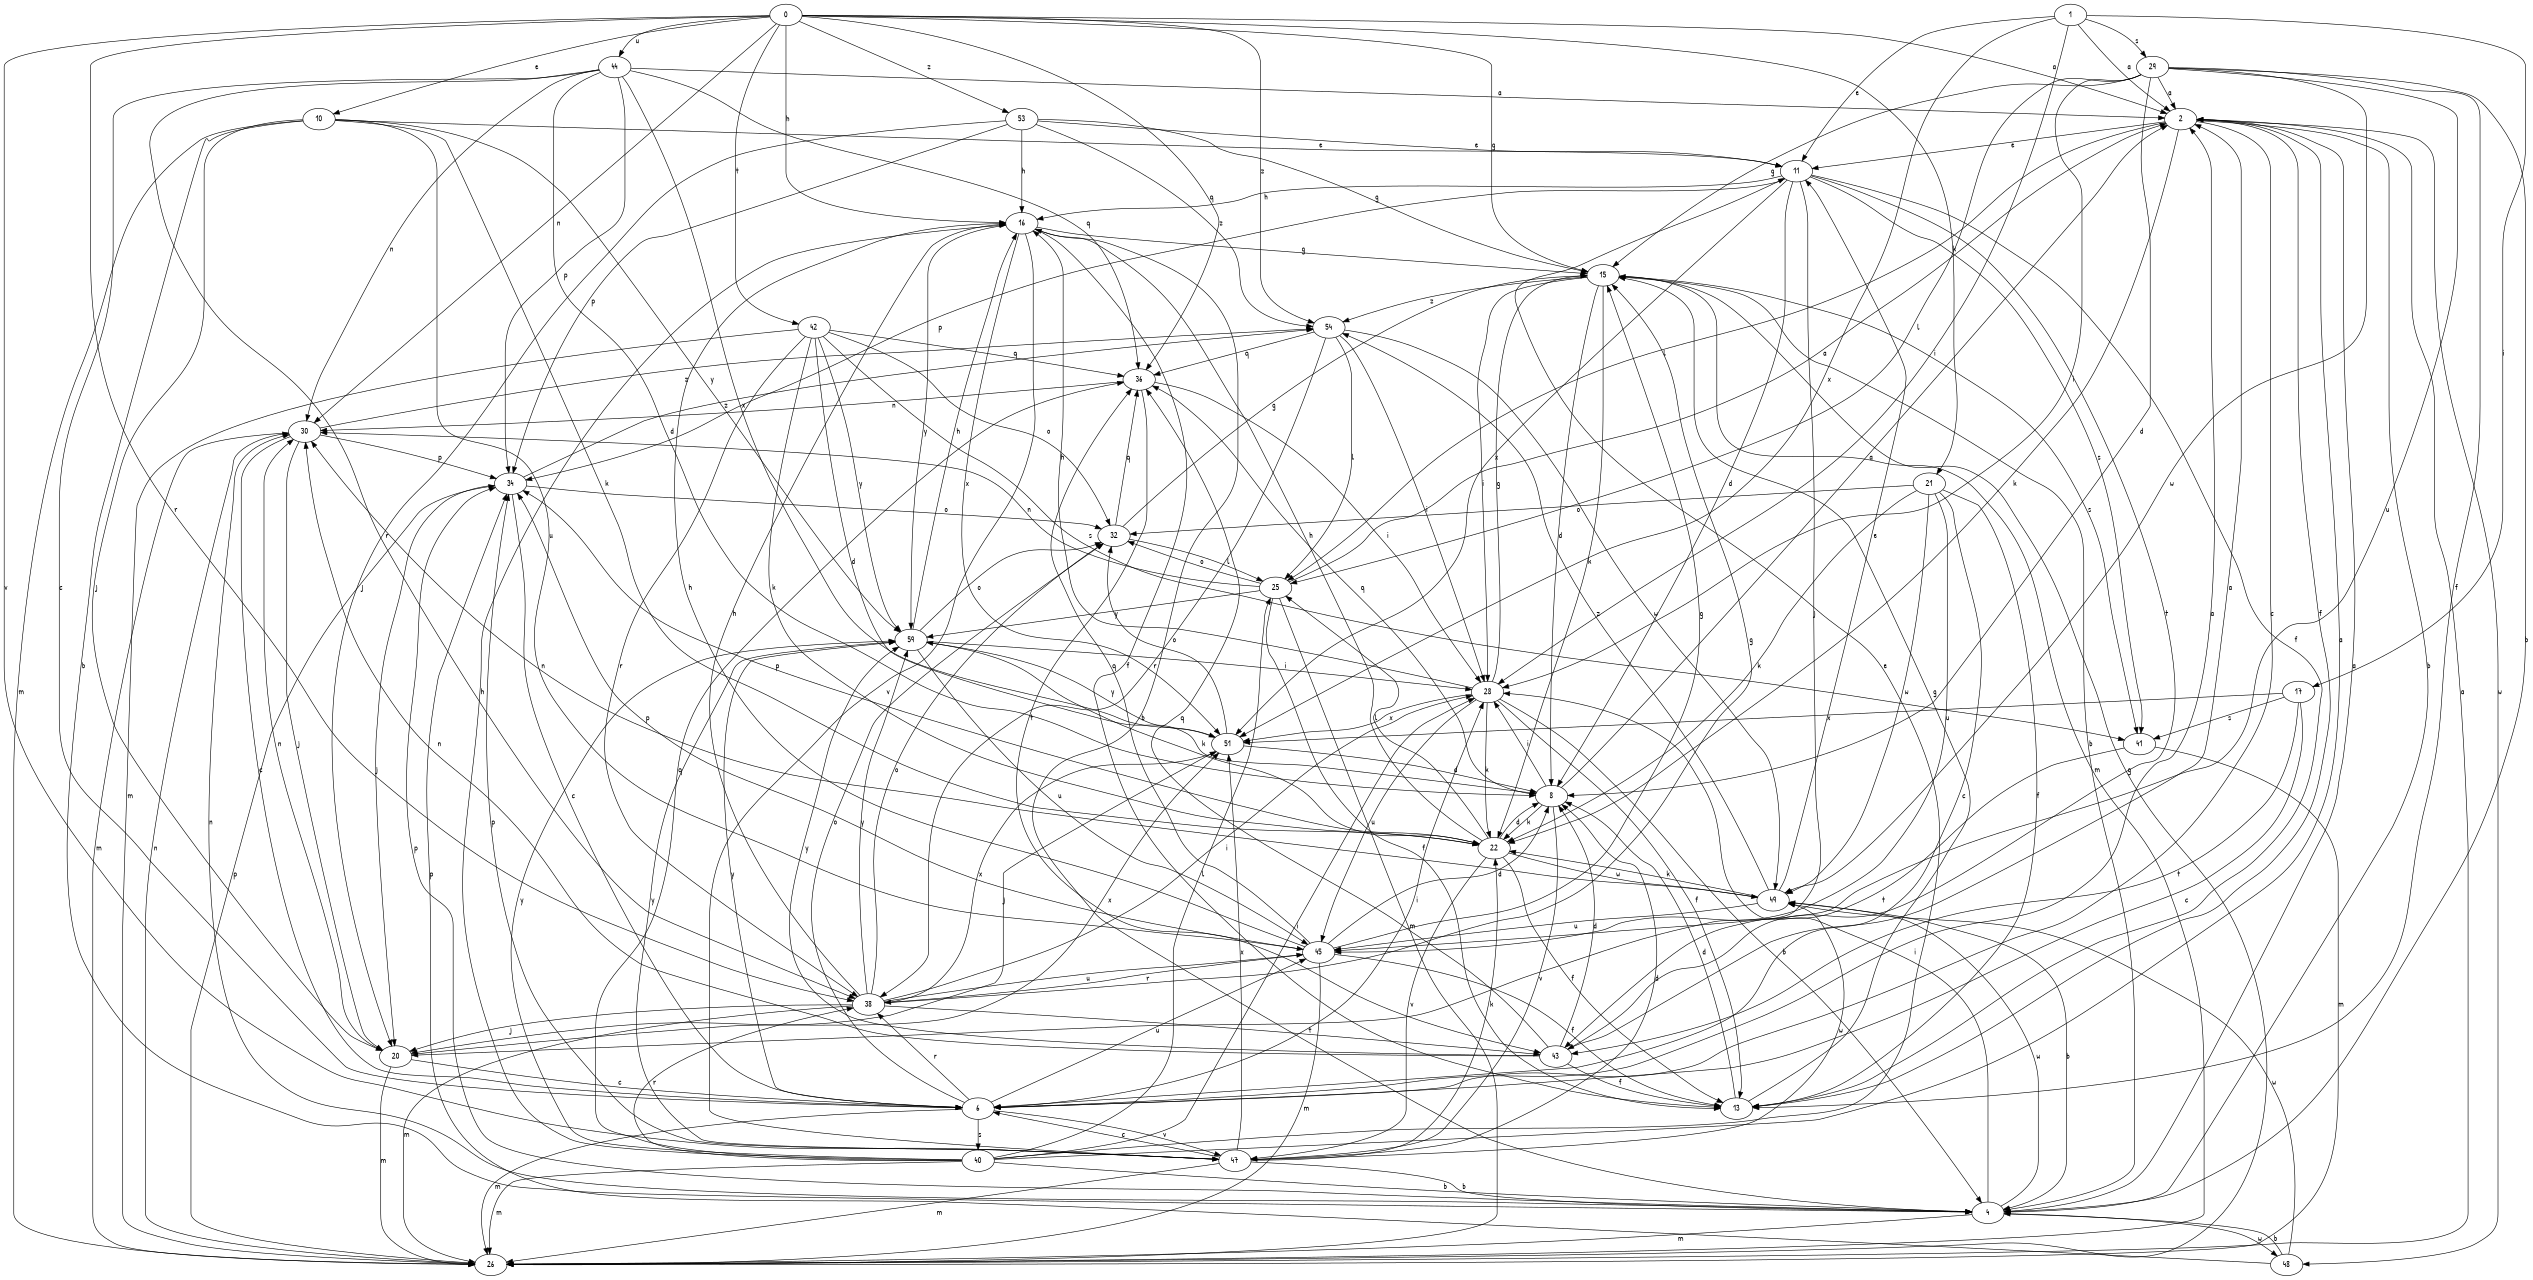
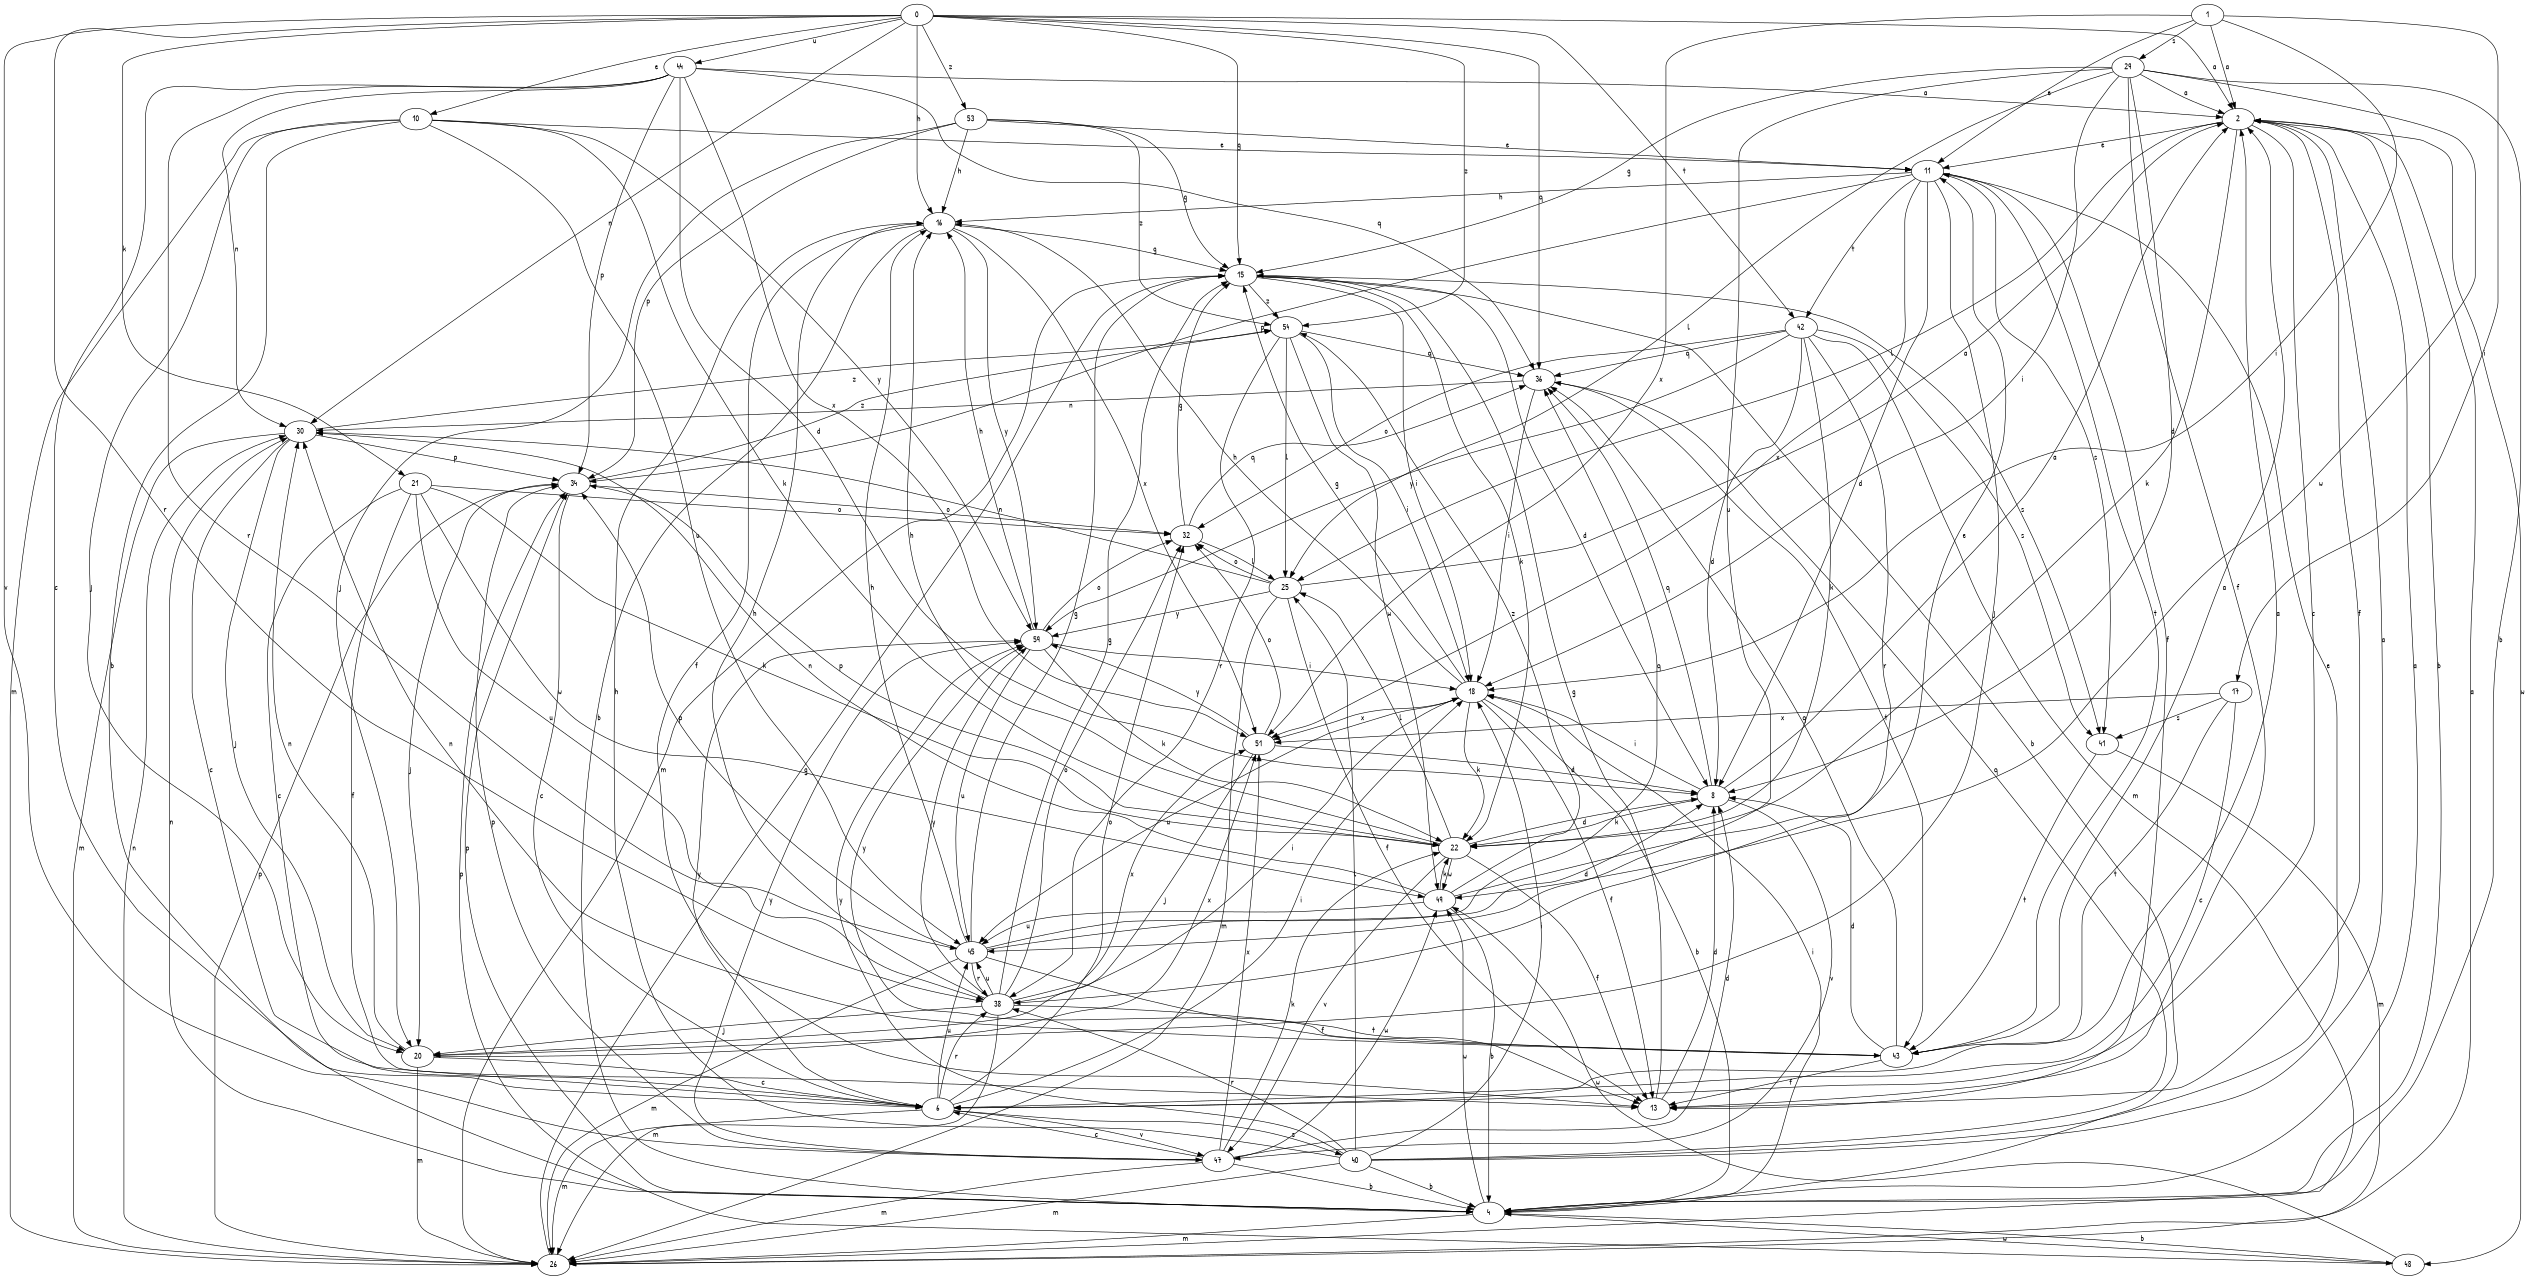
none -> (1856, 240)
(1488, 692) -> (1472, 692)
(717, 866) -> none
